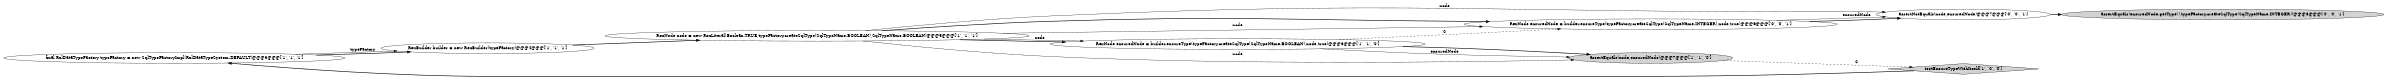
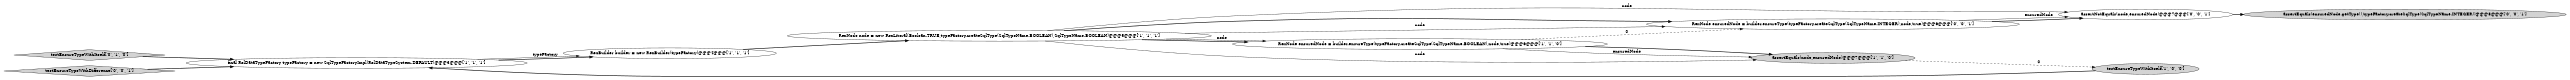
none -> (89, 55)
(1963, 69) -> (2146, 69)
none -> (89, 71)
